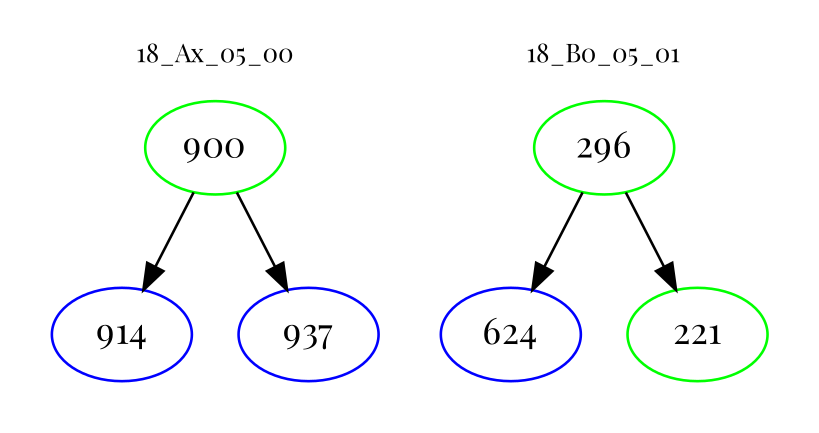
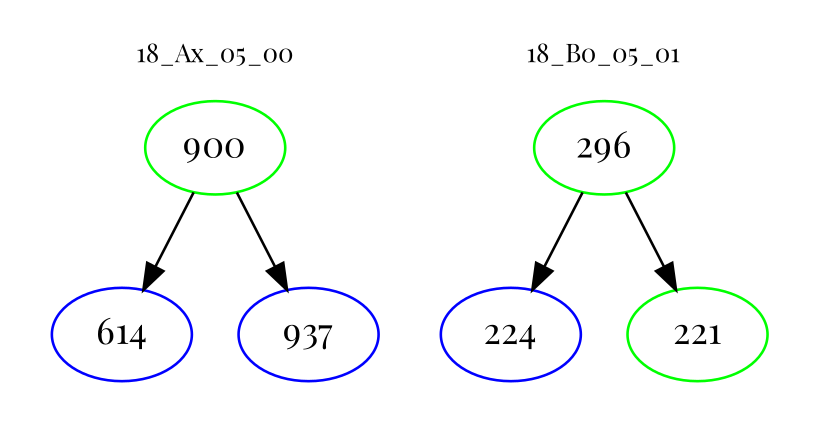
(122, 335) -> (122, 335)
(511, 335) -> (511, 335)
